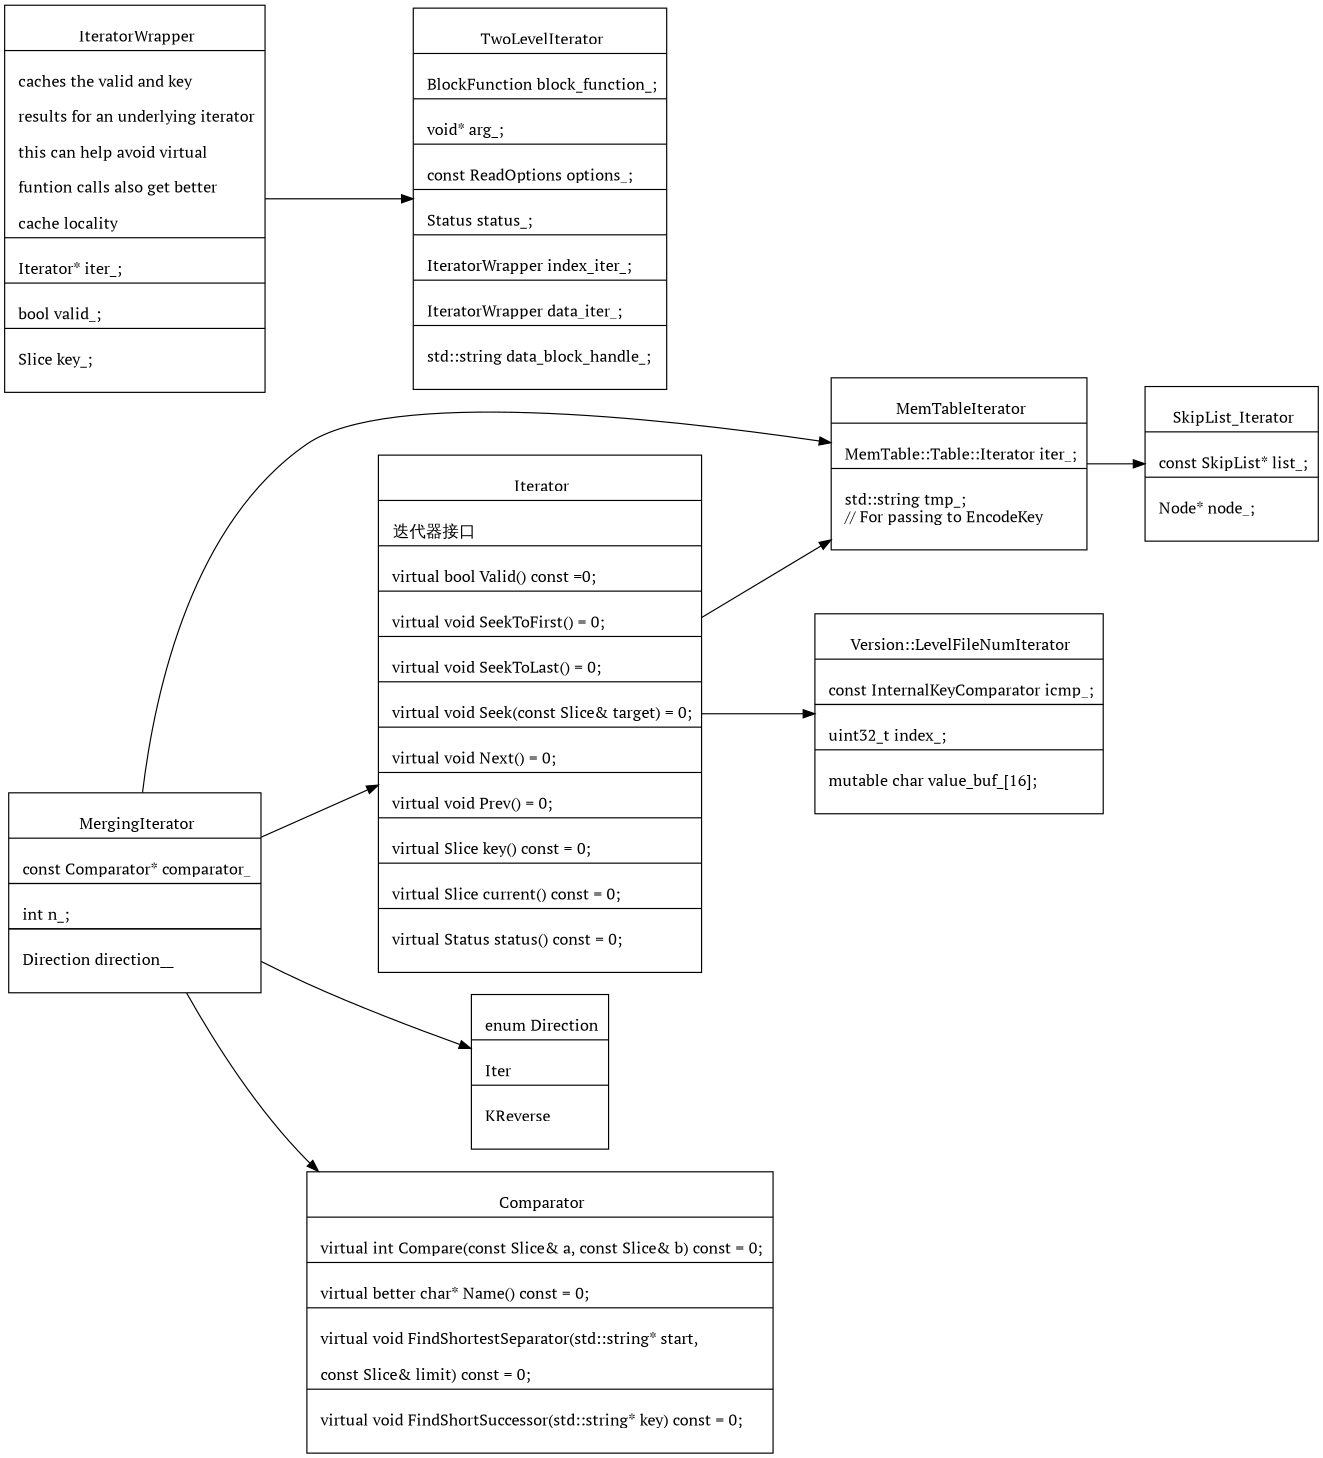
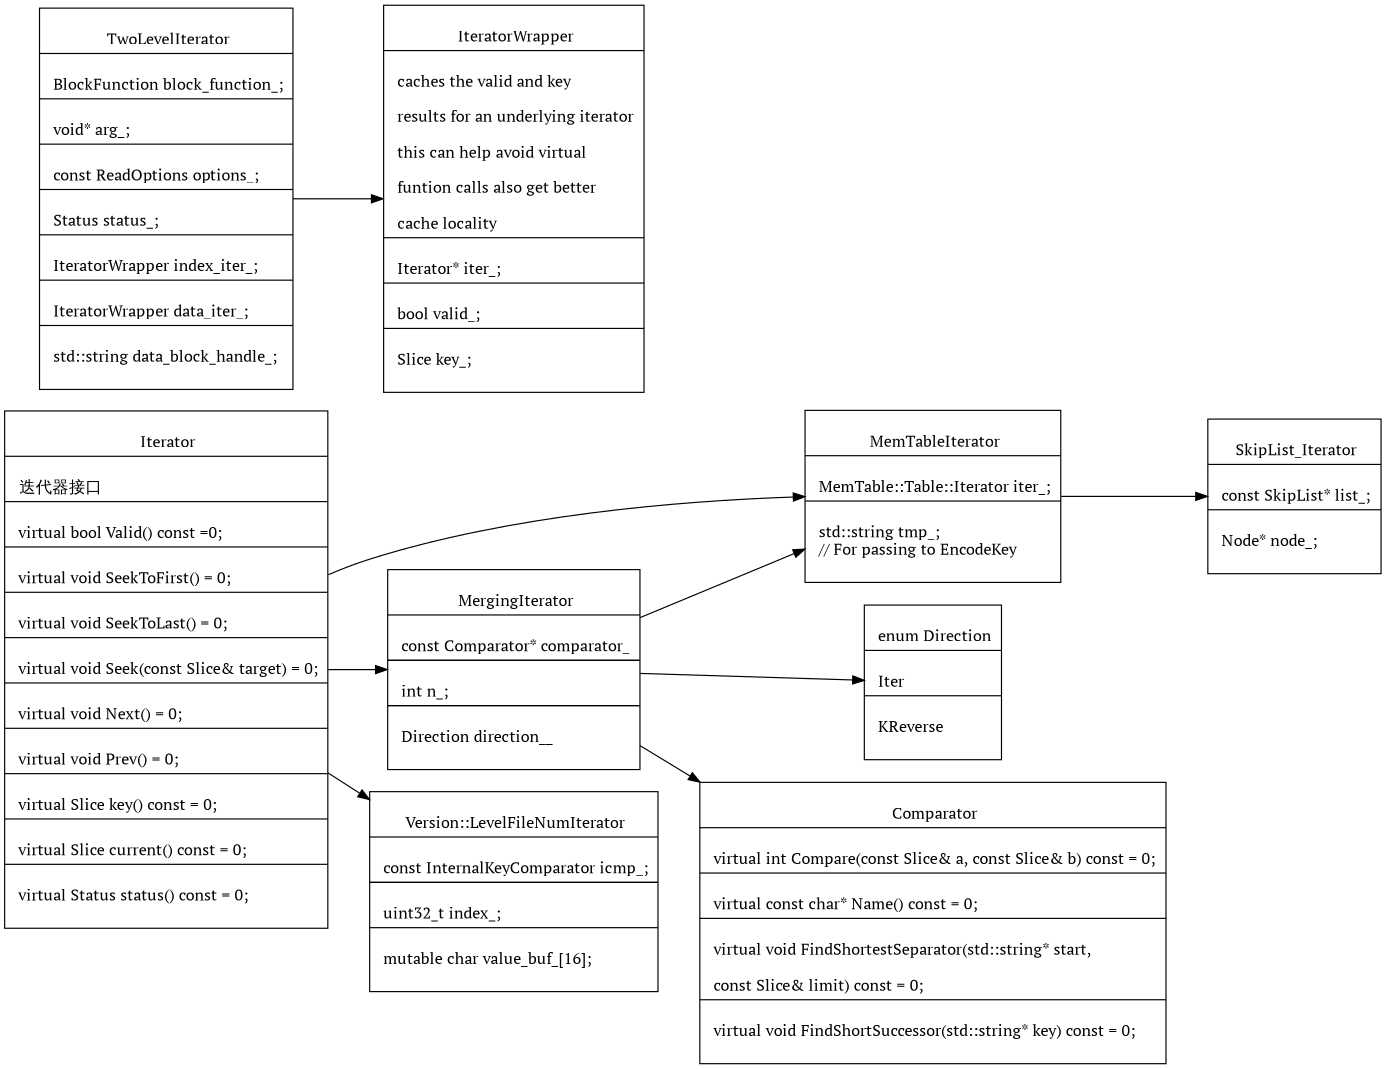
(333, 199) -> (332, 199)
(314, 814) -> (352, 670)
(453, 1294) -> (844, 904)
